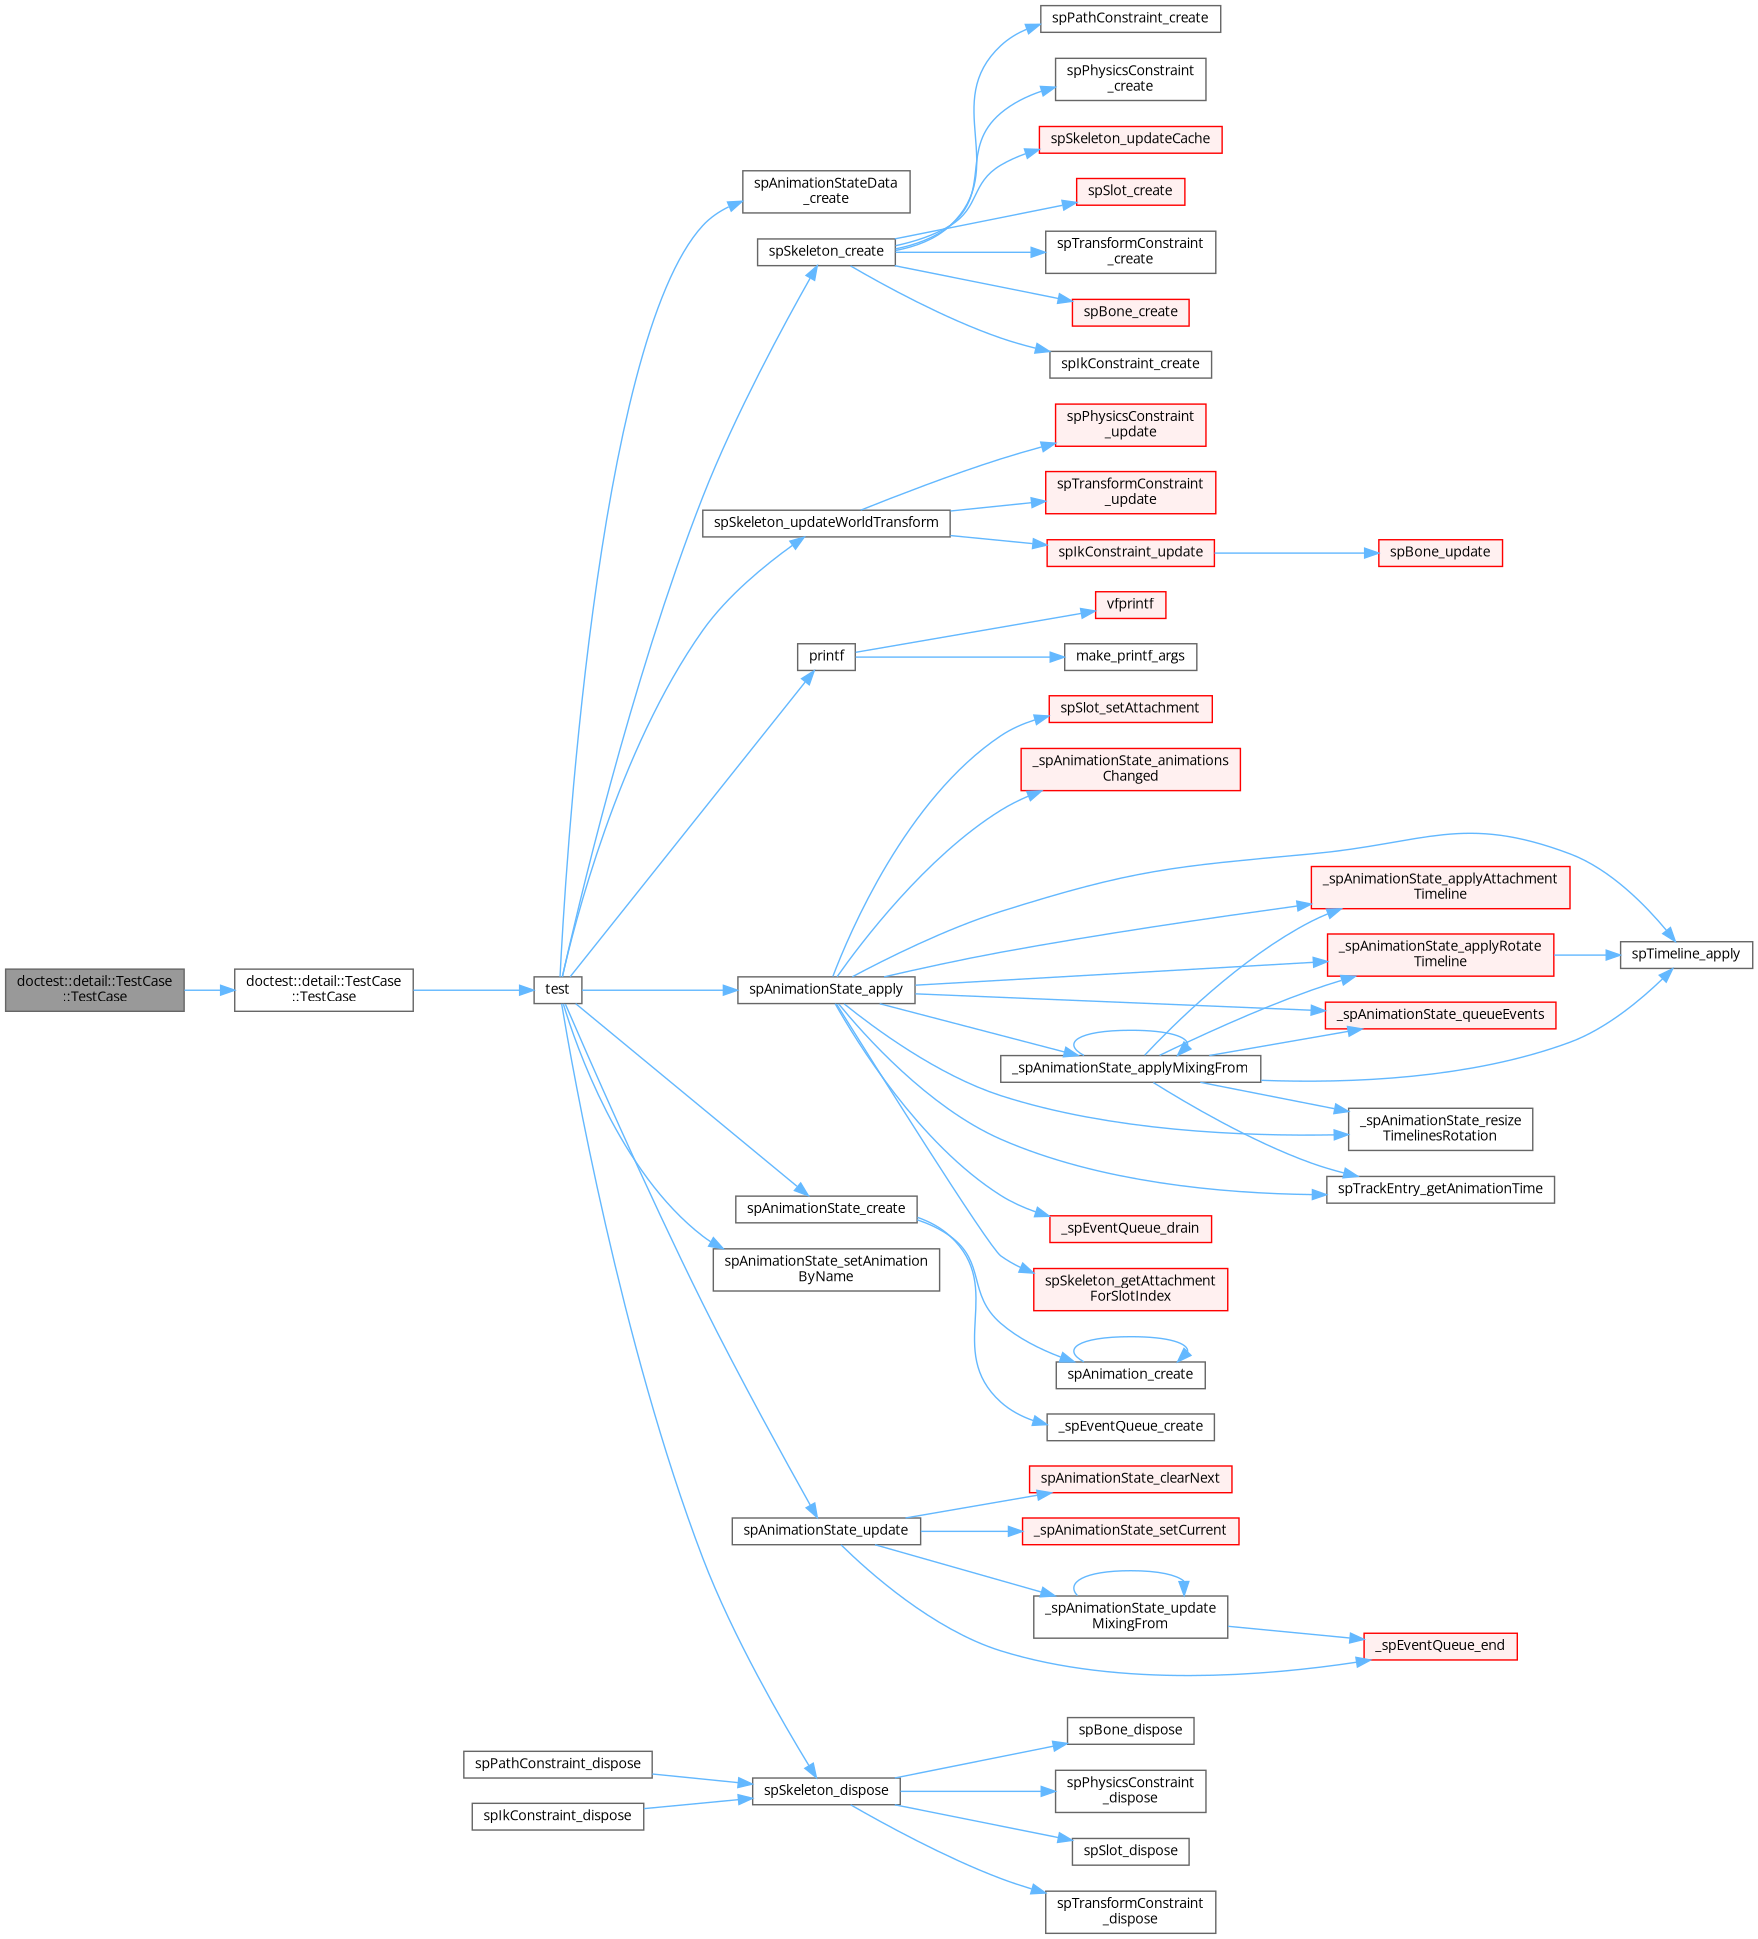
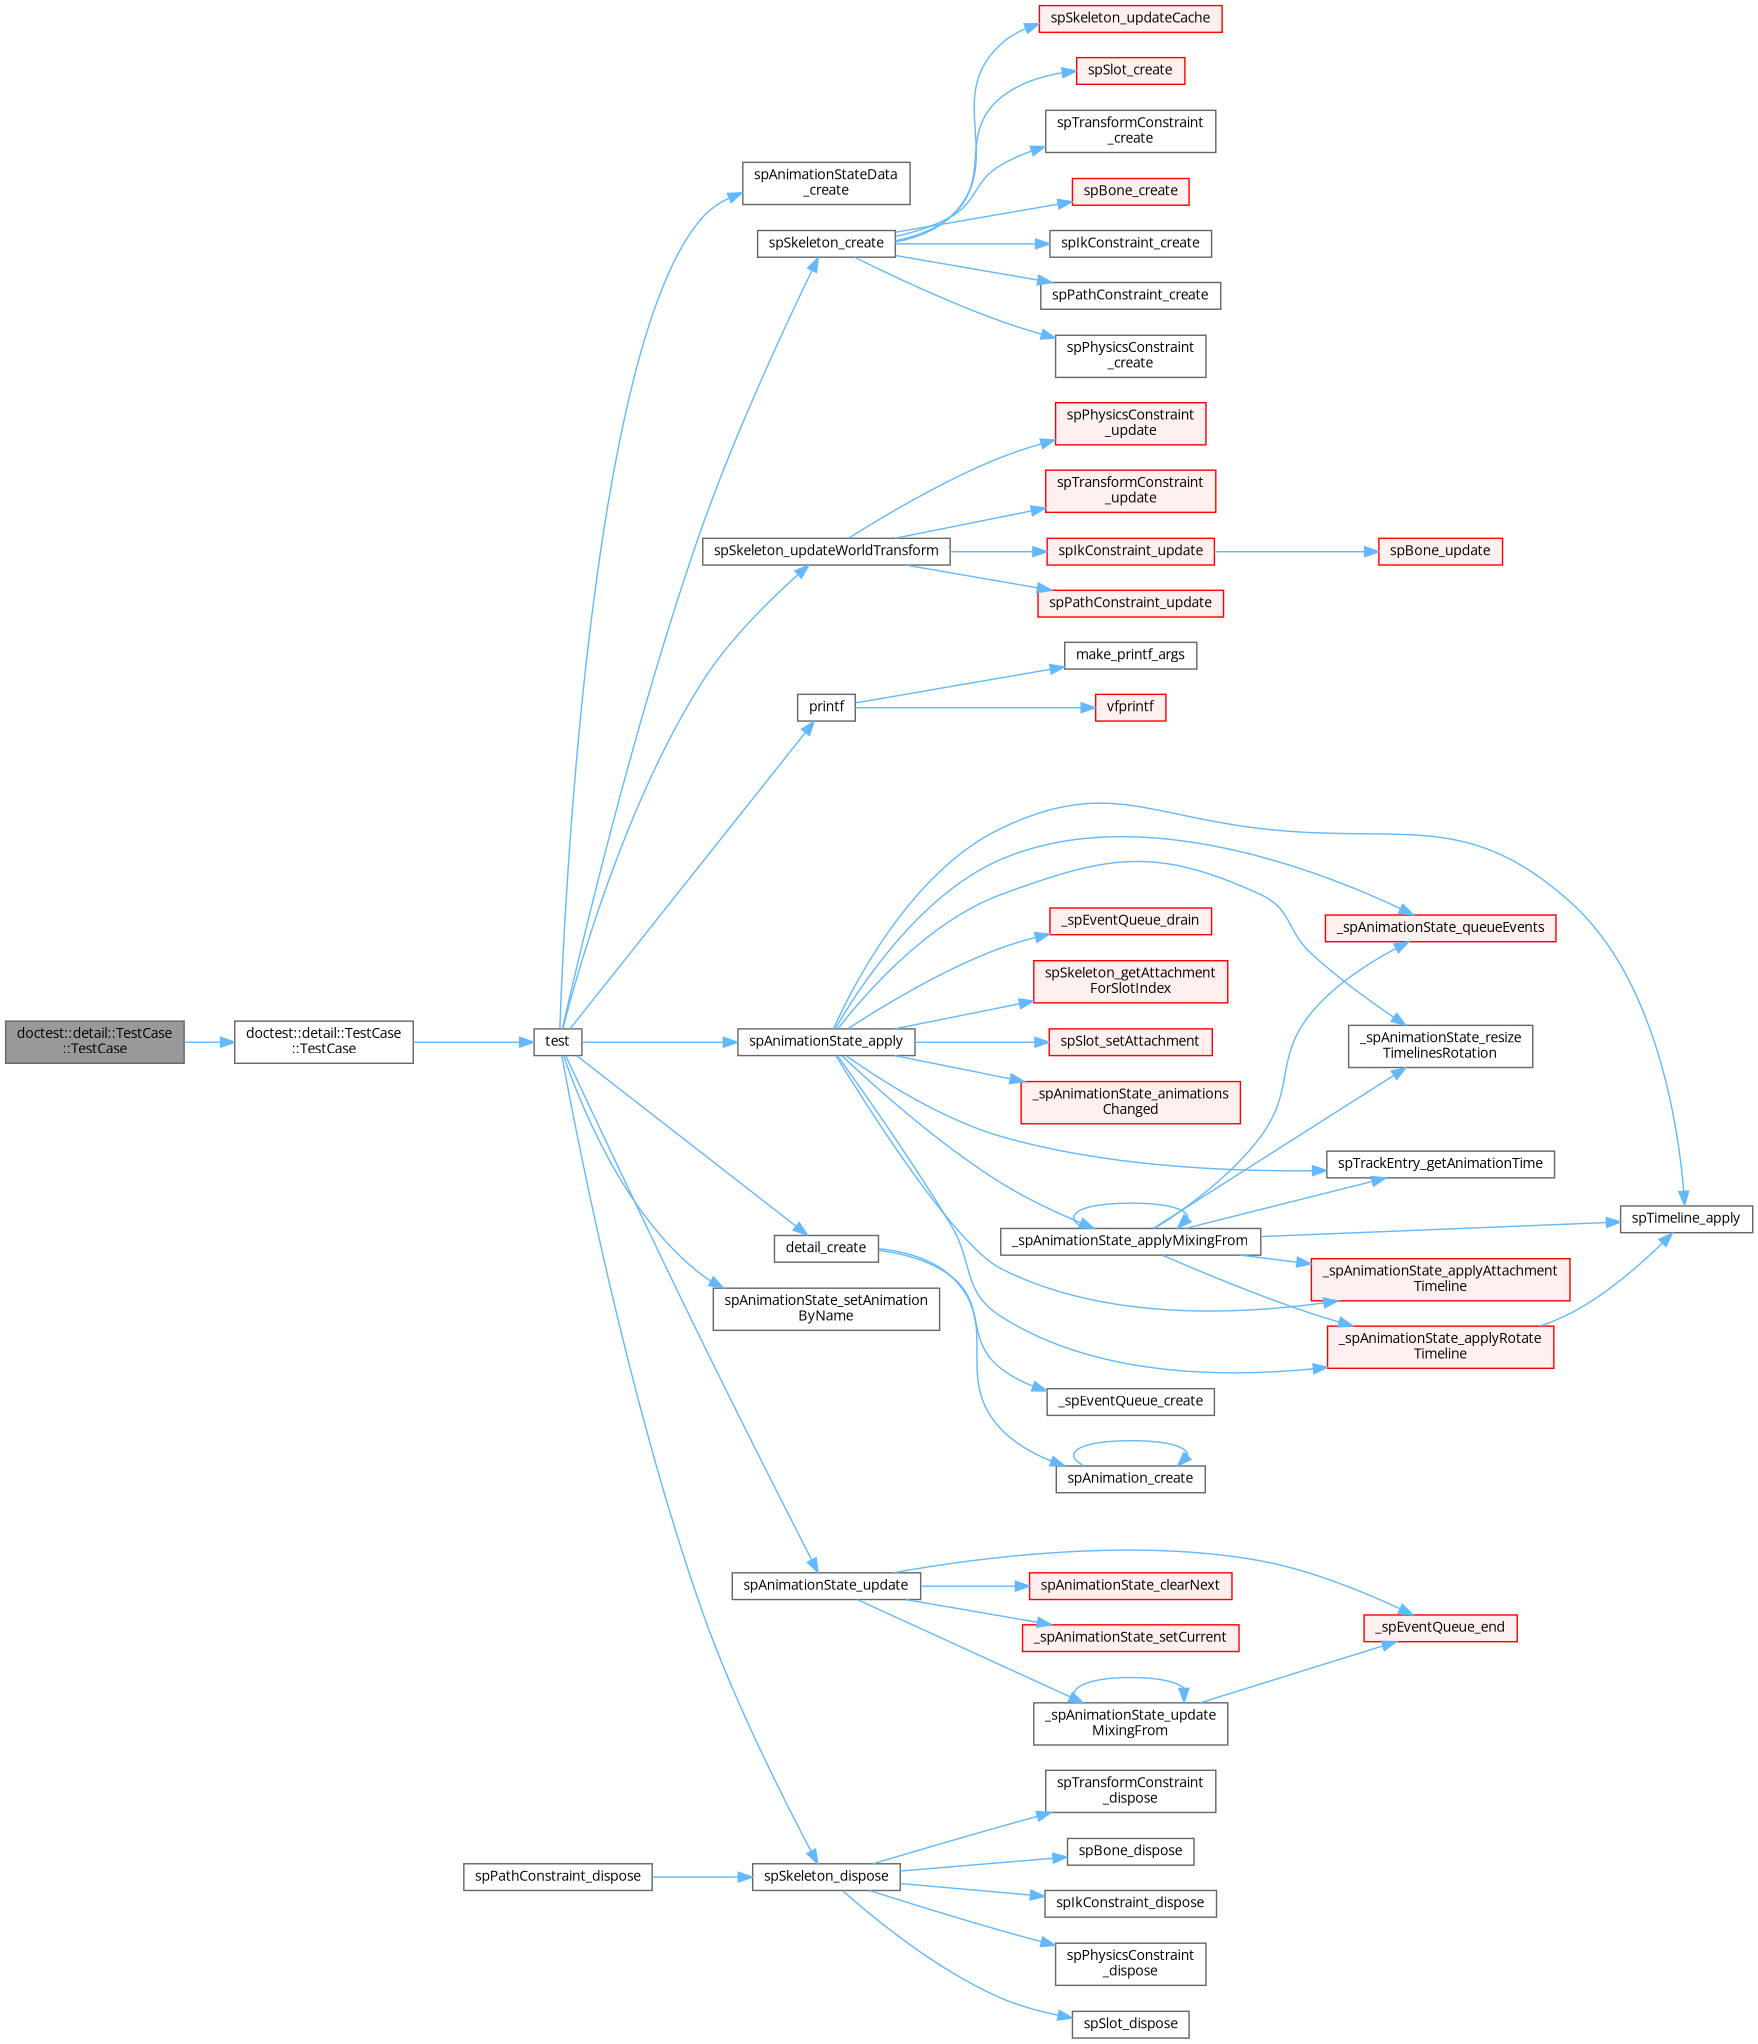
none -> (1131, 604)
(826, 1209) -> (826, 1249)
(691, 1804) -> (965, 1889)
